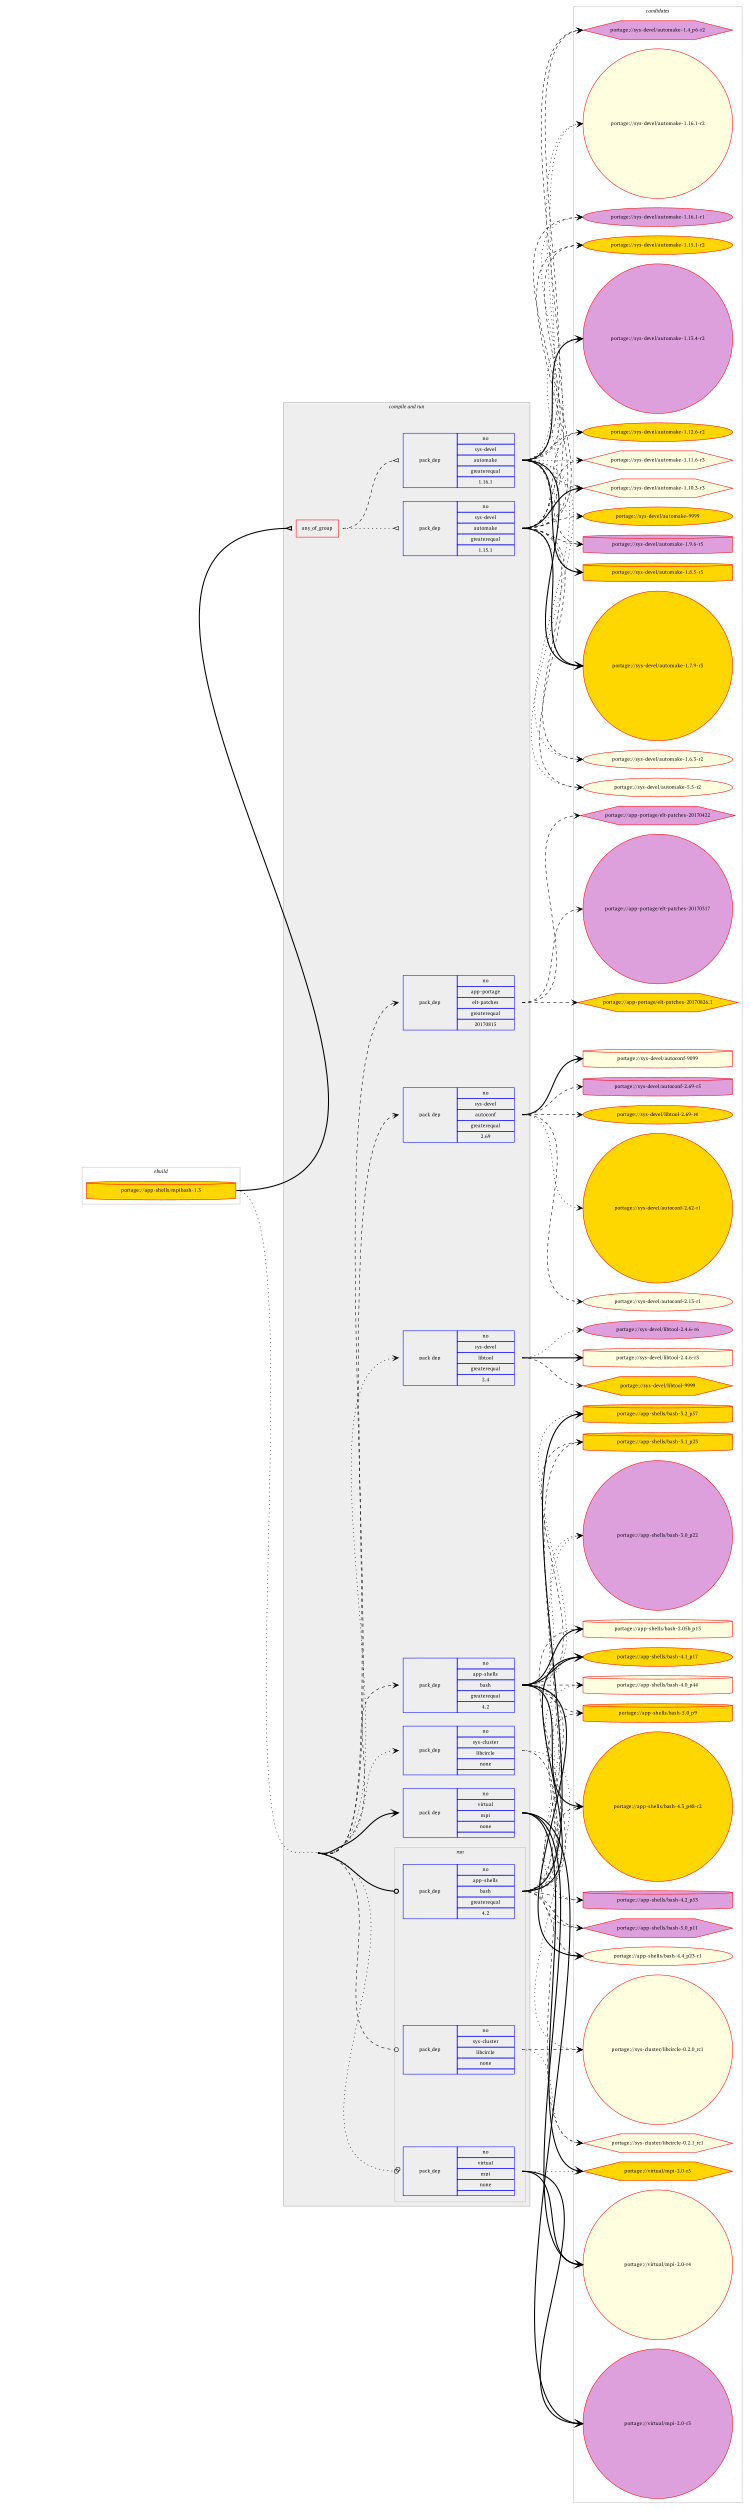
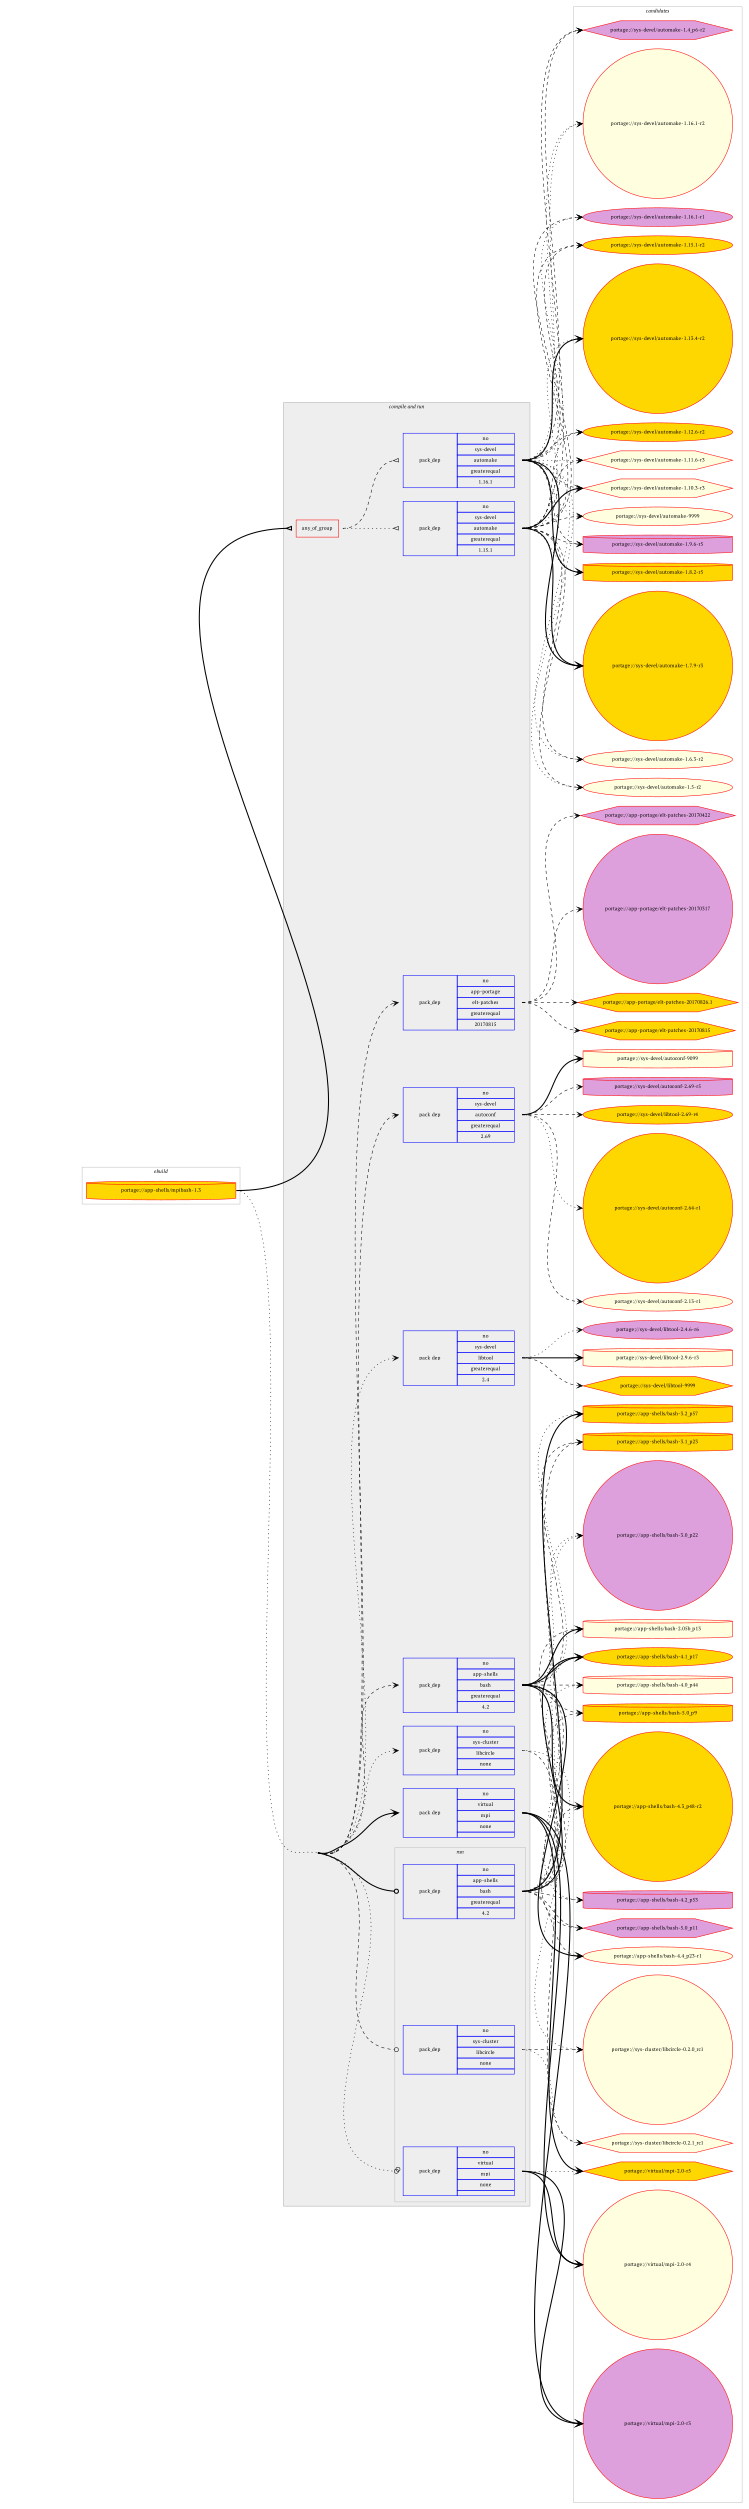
(658, 339) -> (658, 339)
(658, 516) -> (658, 516)
(658, 572) -> (658, 572)
(658, 787) -> (658, 787)
none -> (658, 1031)
(658, 1208) -> (658, 1208)
(658, 1358) -> (658, 1358)
